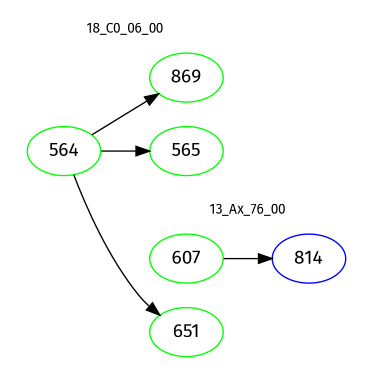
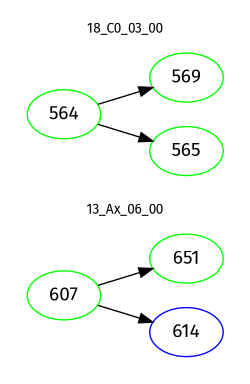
(125, 29) -> (125, 29)
(186, 78) -> (186, 78)
(248, 210) -> (125, 210)
(105, 244) -> (119, 279)
(309, 259) -> (186, 332)
